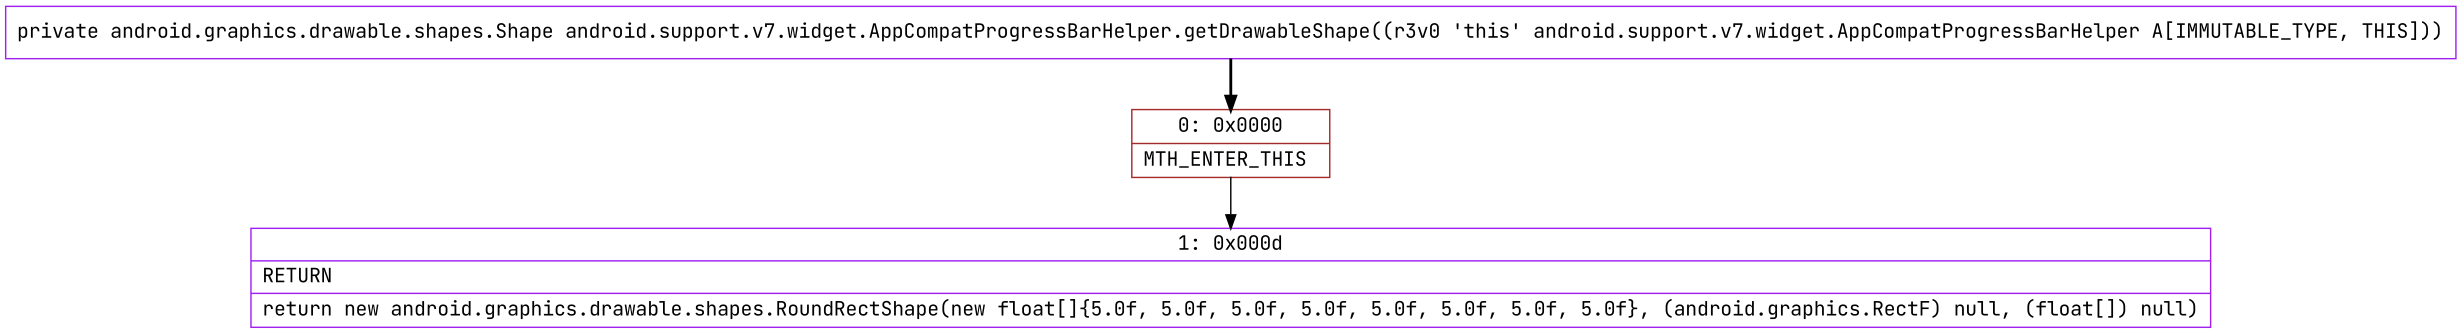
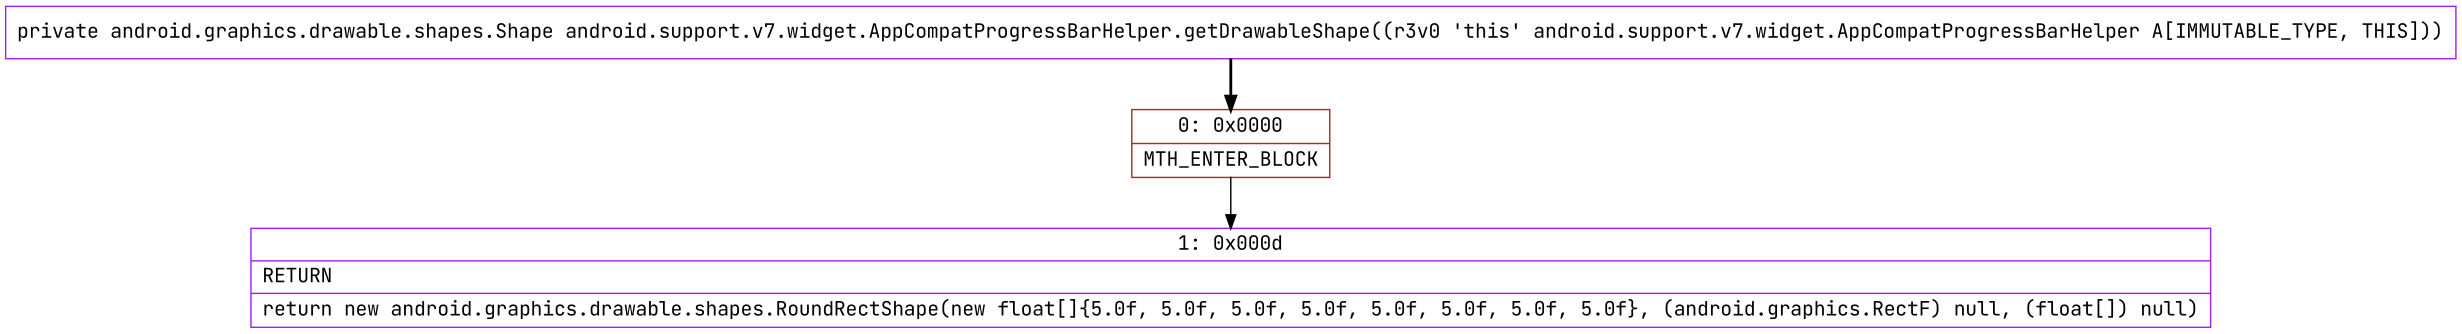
(1225, 160) -> (1231, 160)
